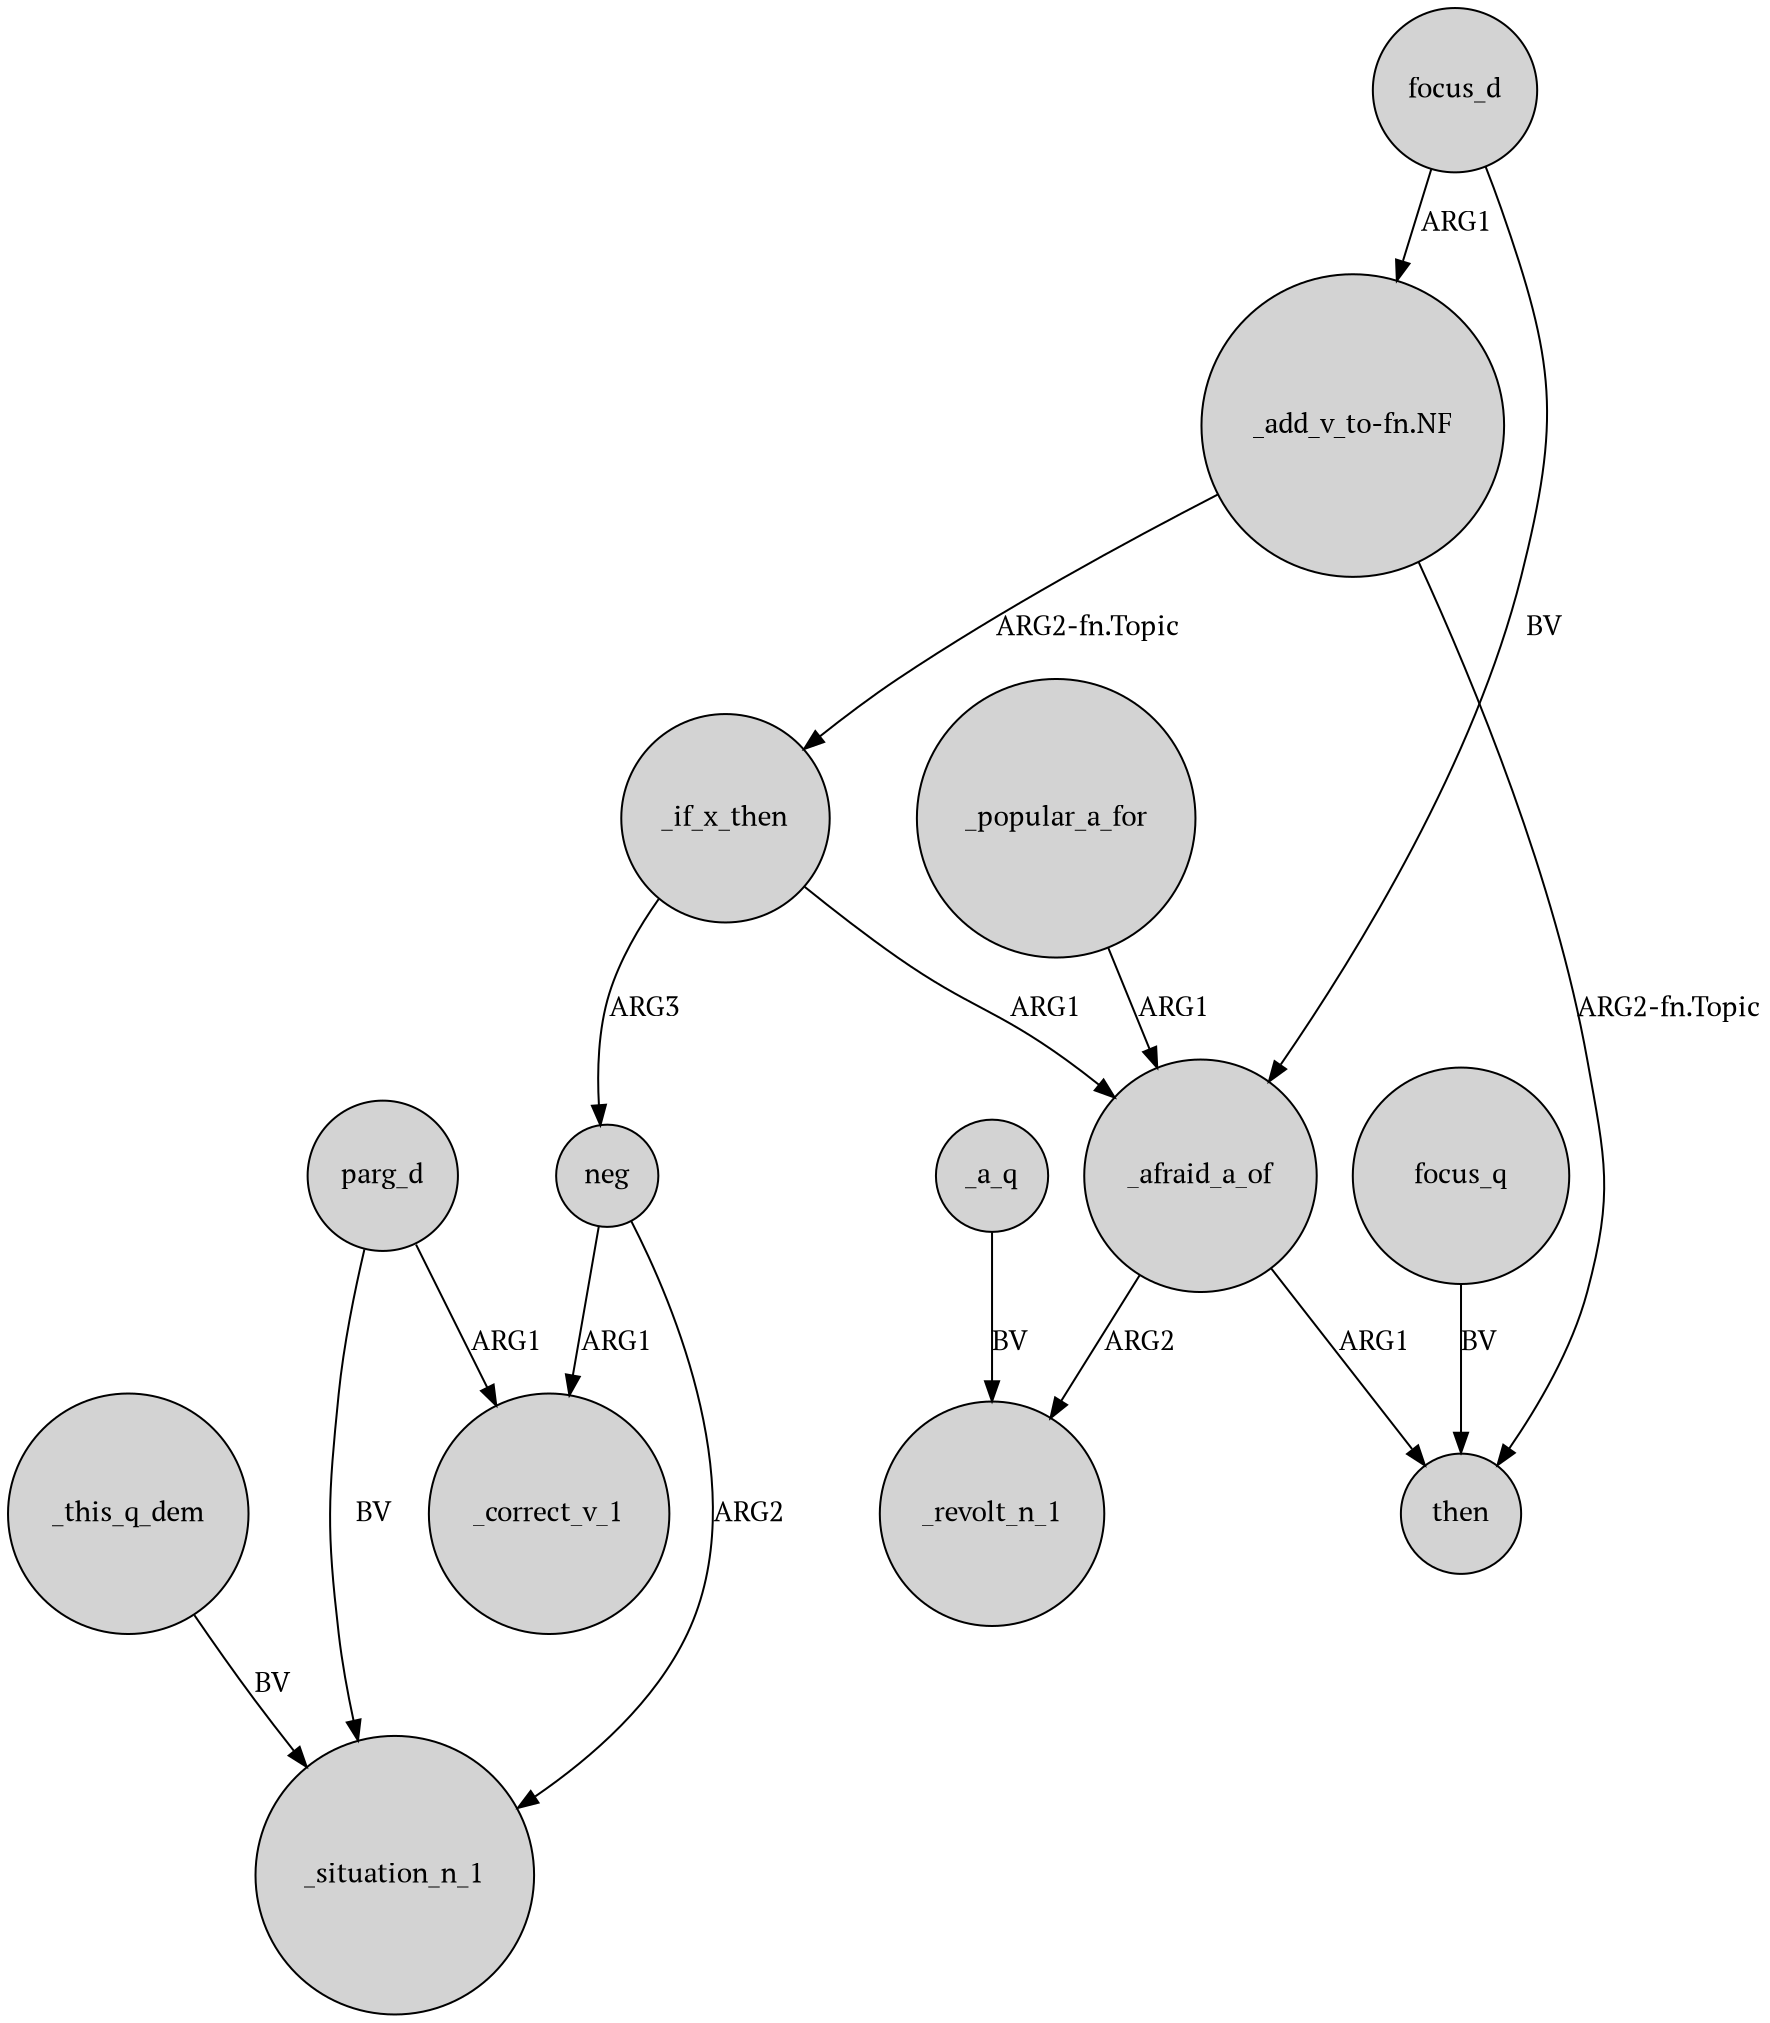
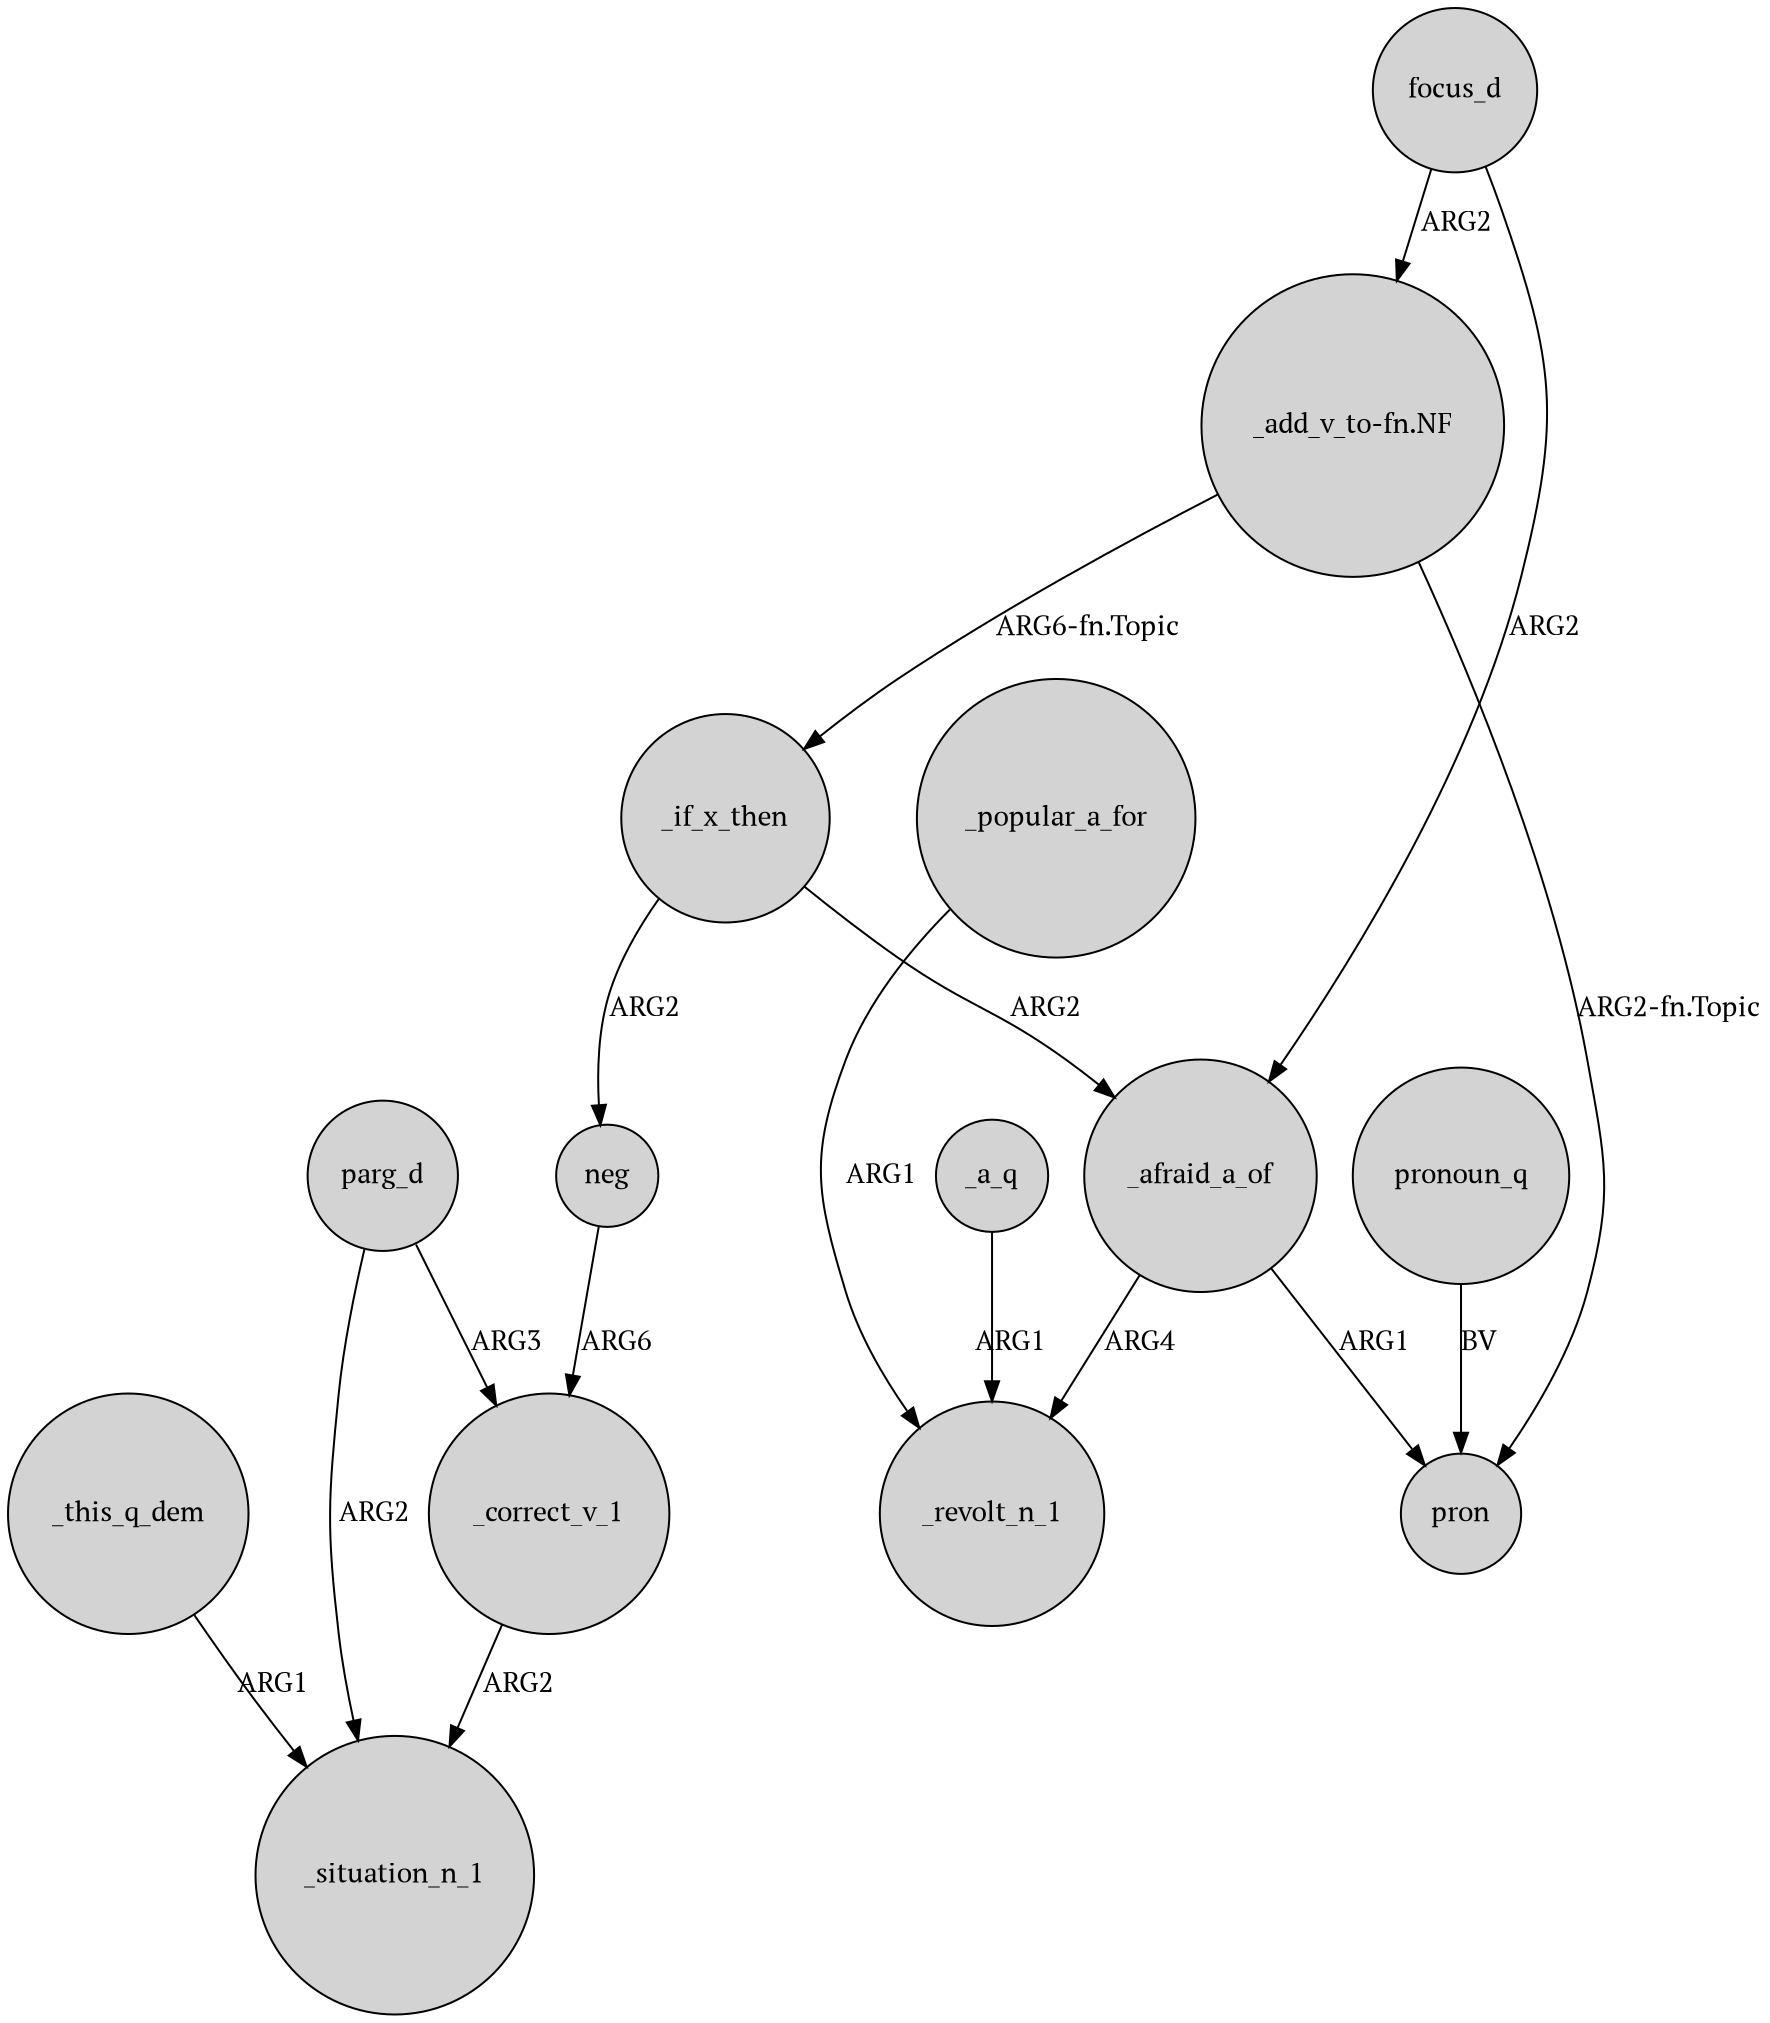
(1457, 223) -> (1457, 223)
(1088, 628) -> (1088, 628)
(1545, 628) -> (1545, 628)
(1129, 998) -> (822, 1151)
(645, 1009) -> (645, 1009)
(1046, 1009) -> (1046, 1009)
(1461, 1176) -> (1461, 1176)
(507, 1343) -> (507, 1343)
(617, 1343) -> (617, 1343)
(1011, 1343) -> (1011, 1343)
(1140, 1343) -> (1140, 1343)
(375, 1514) -> (375, 1514)
(1461, 1514) -> (1461, 1514)
(711, 1535) -> (480, 1676)
(274, 1685) -> (274, 1685)
